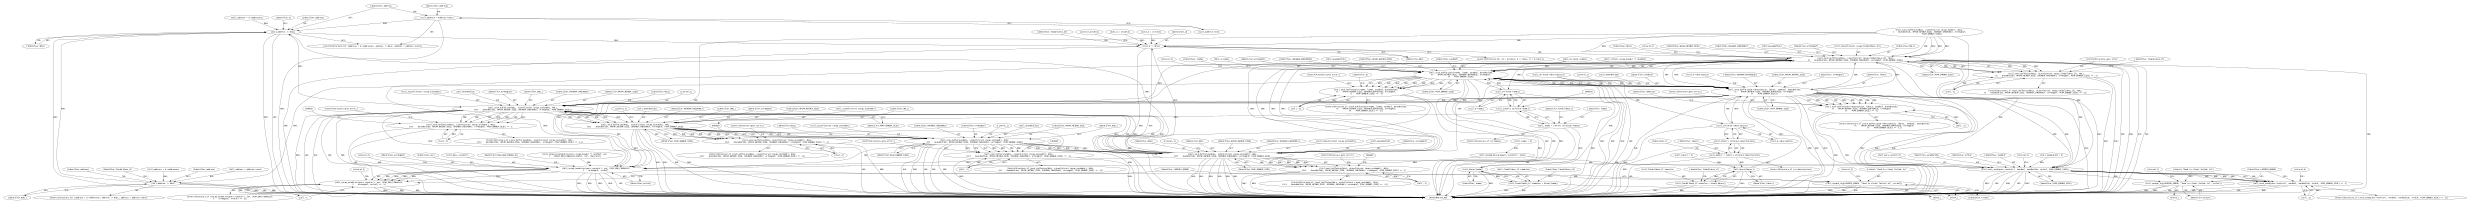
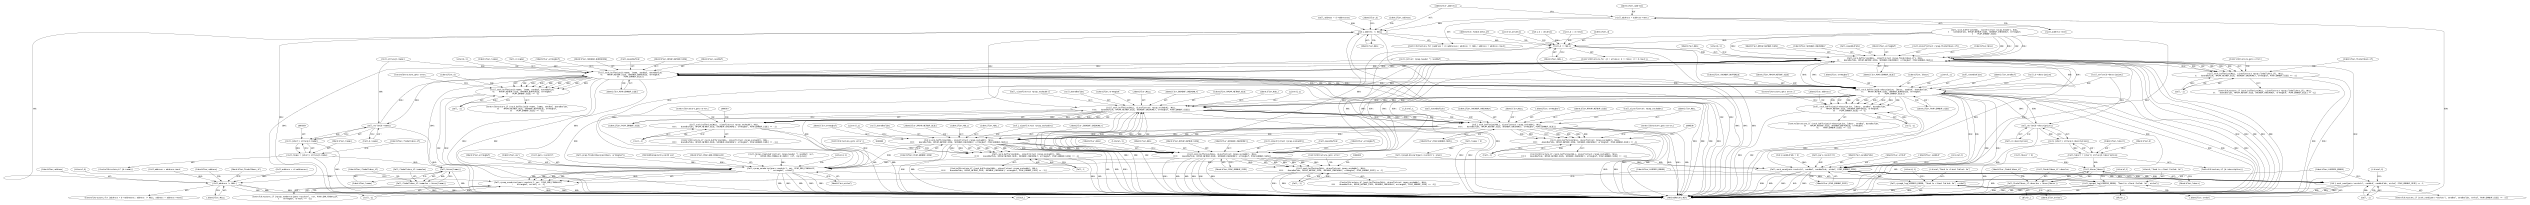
(1112, 117) -> (970, 194)
none -> (600, 155)
none -> (658, 155)
